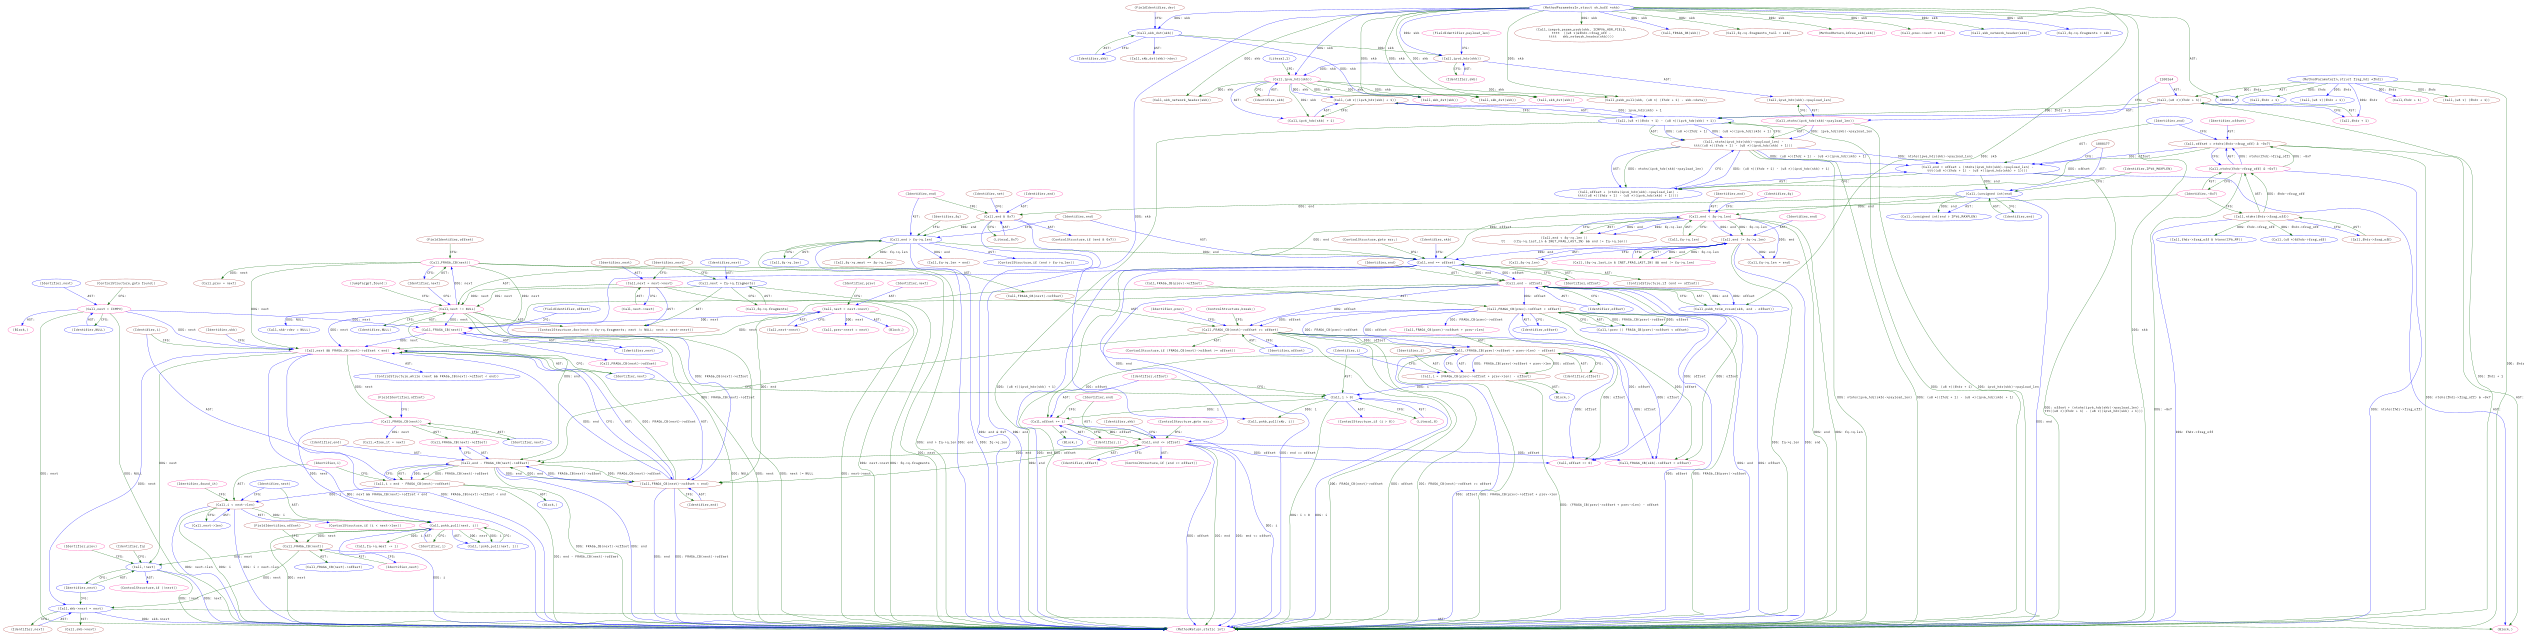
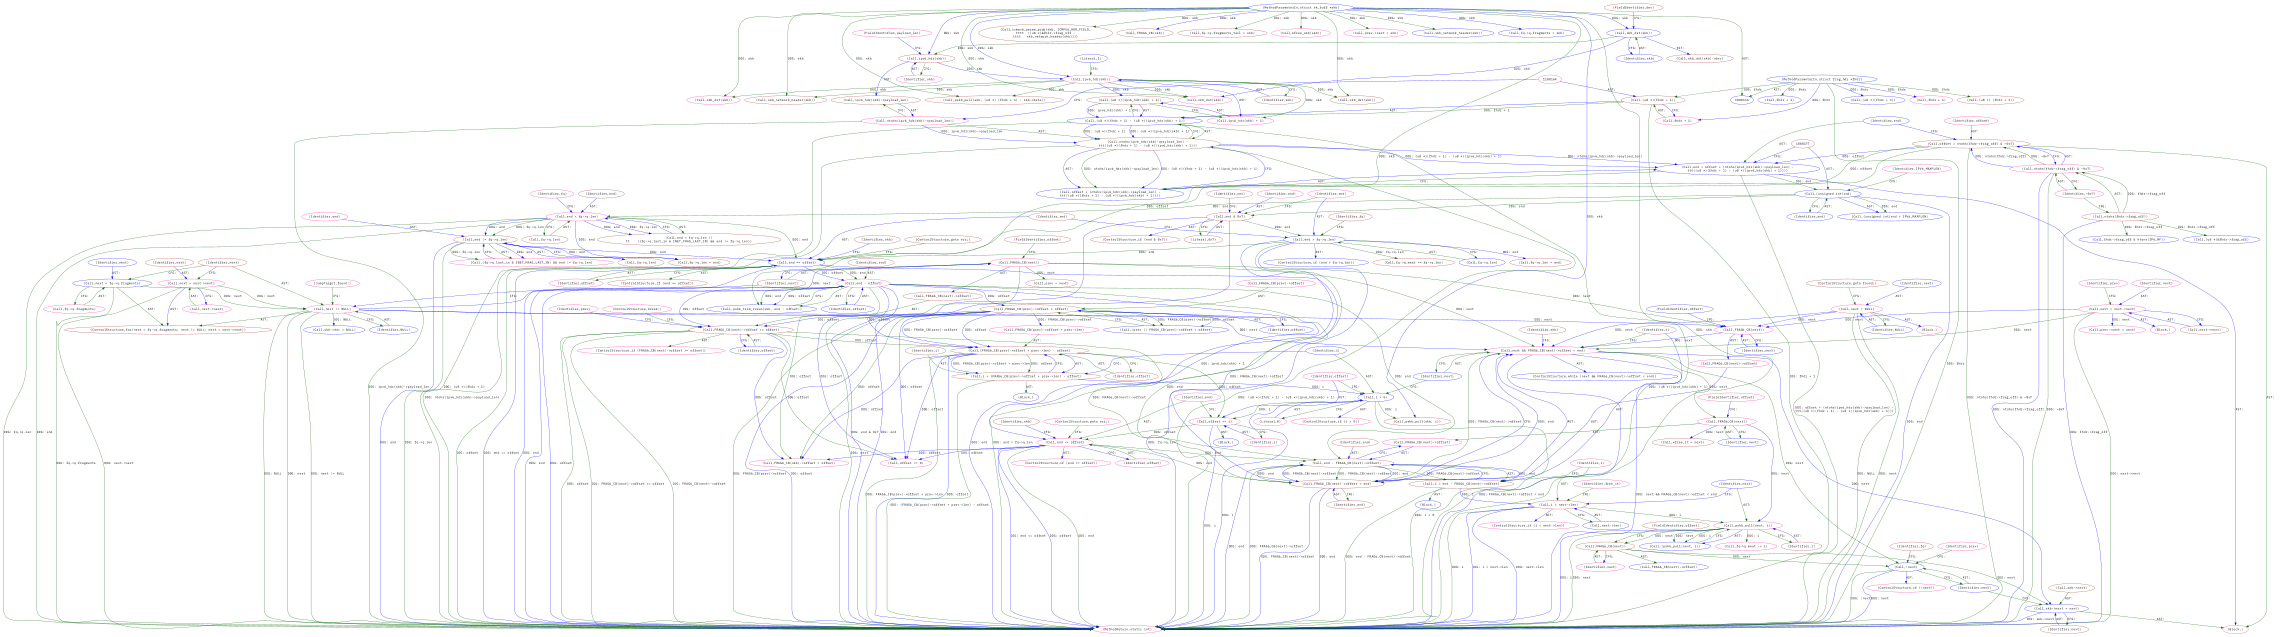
(1847, 33) -> (1301, 33)
(1805, 207) -> (1378, 185)
(2371, 240) -> none
(104, 309) -> (1857, 309)
none -> (873, 327)
(1124, 364) -> (1223, 364)
(197, 484) -> (1601, 484)
(81, 618) -> (2065, 597)
